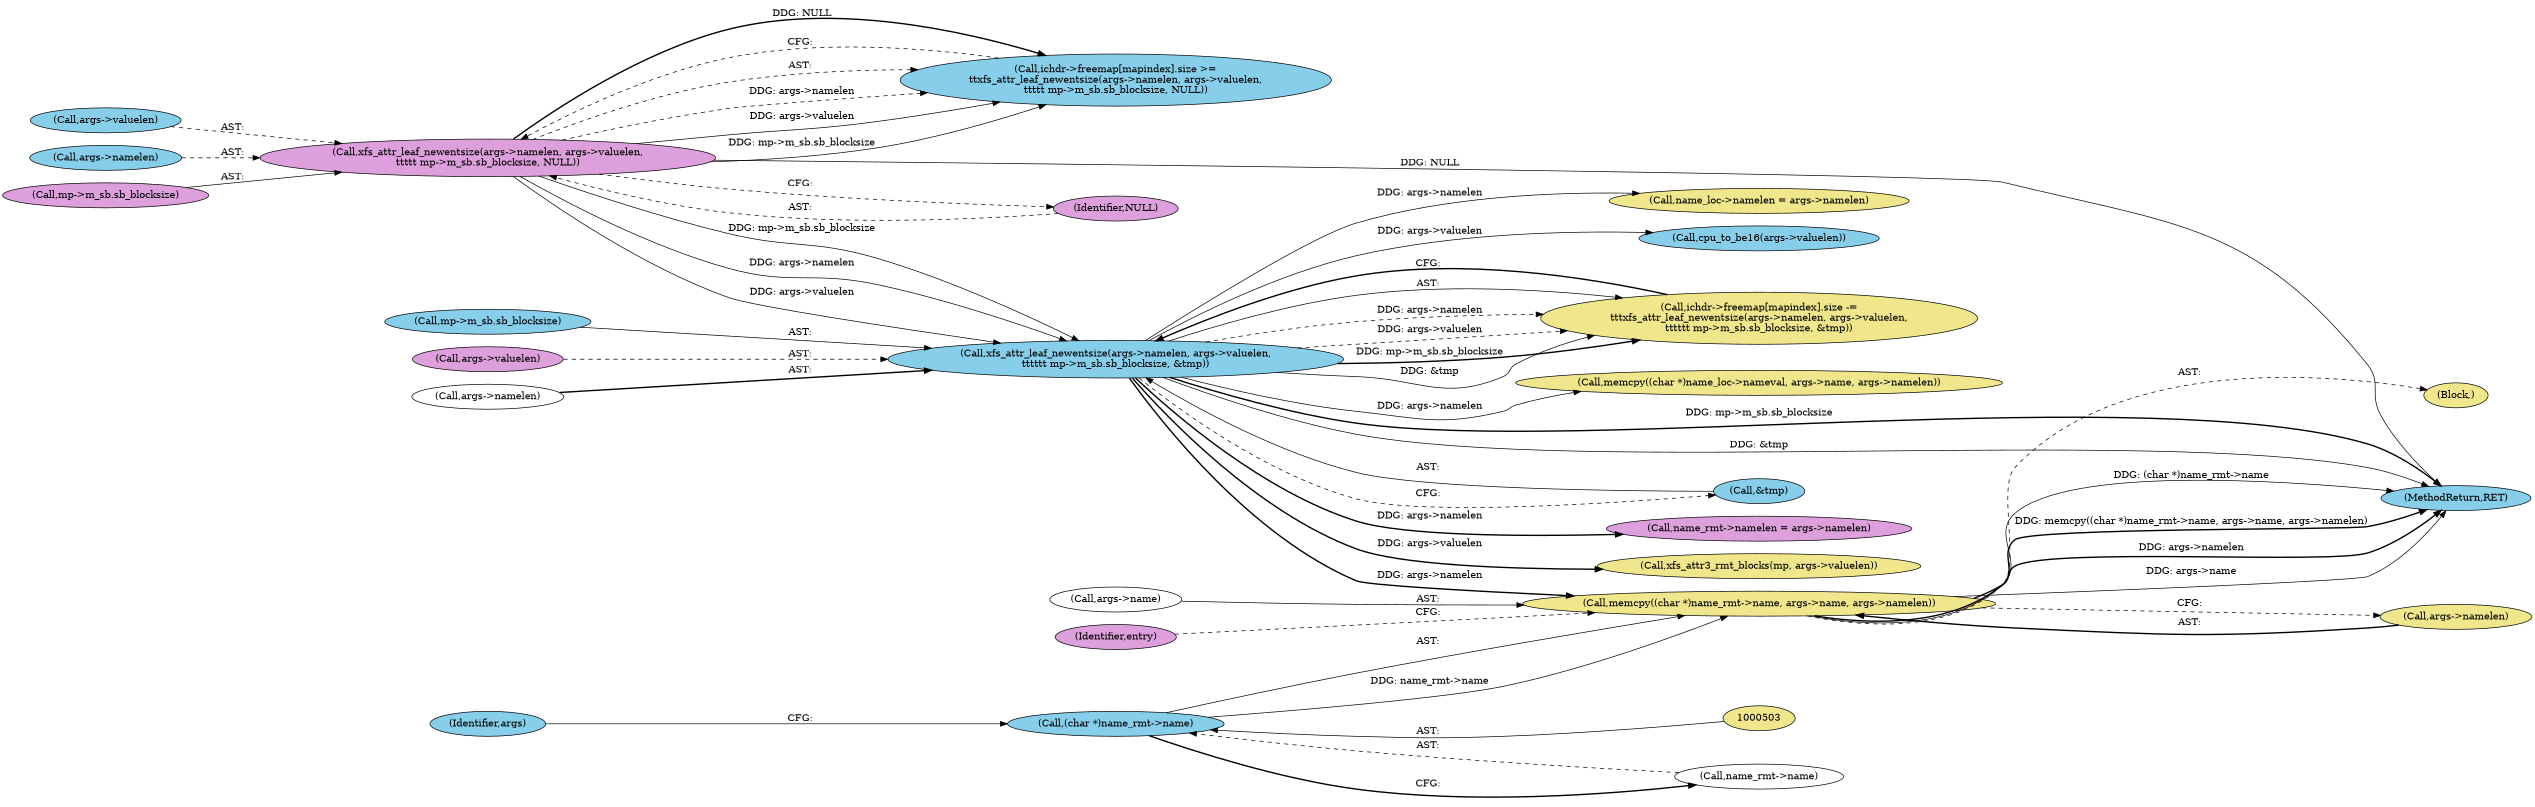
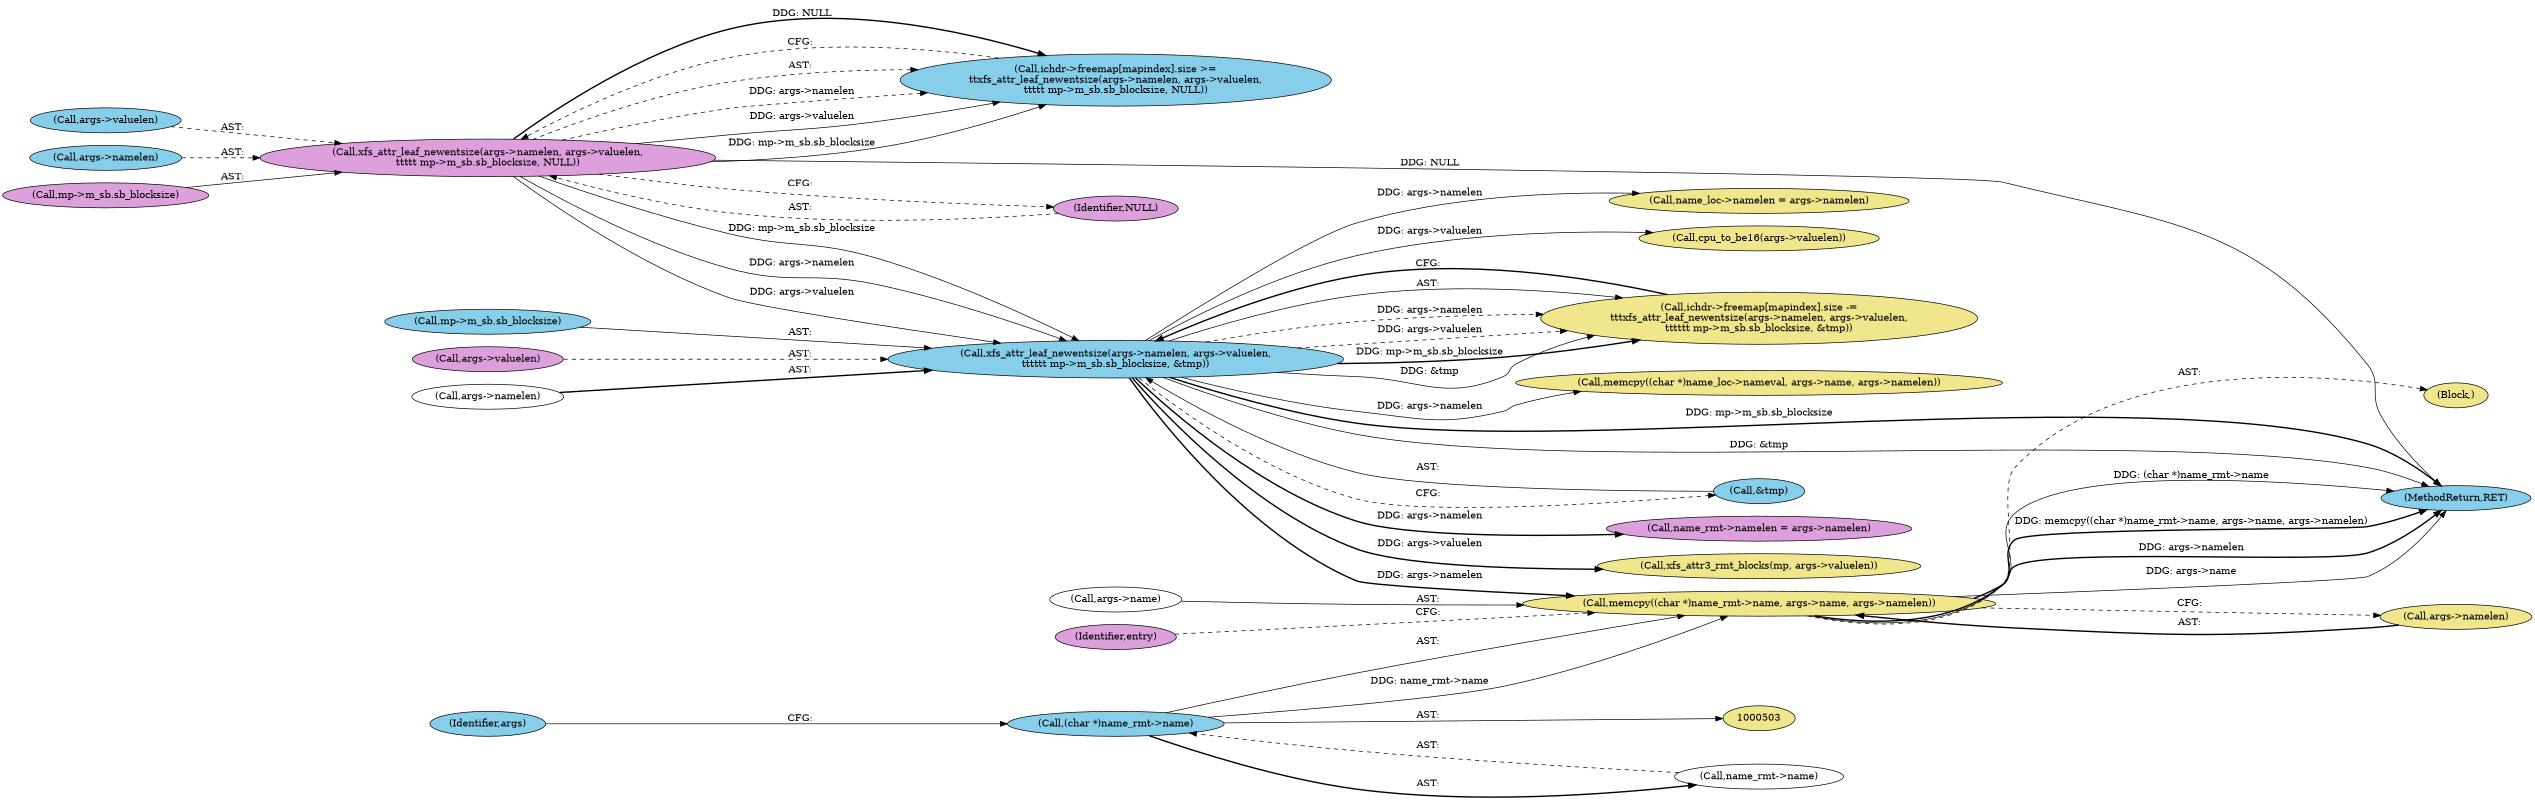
(1759, 238) -> (1759, 238)
(1471, 737) -> (1470, 721)
(1430, 784) -> (1430, 784)
